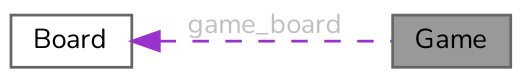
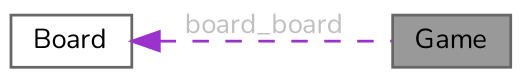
(262, 26) -> (262, 26)
